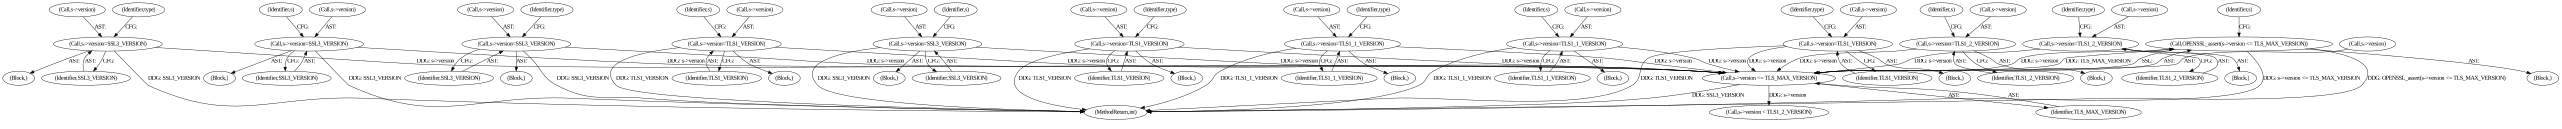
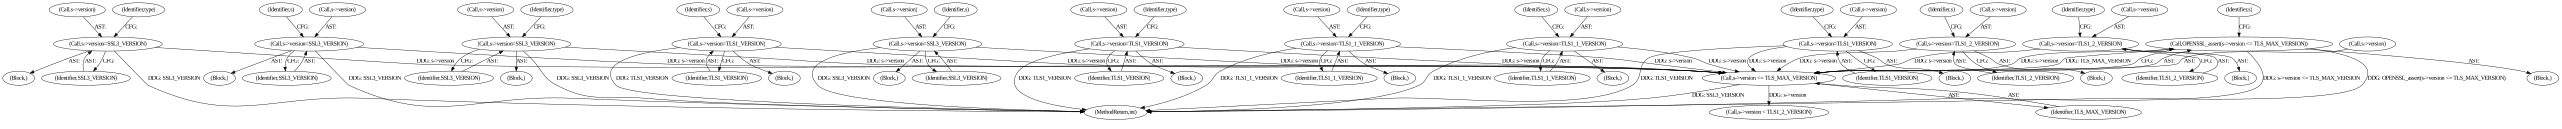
(2148, 61) -> (2148, 61)
